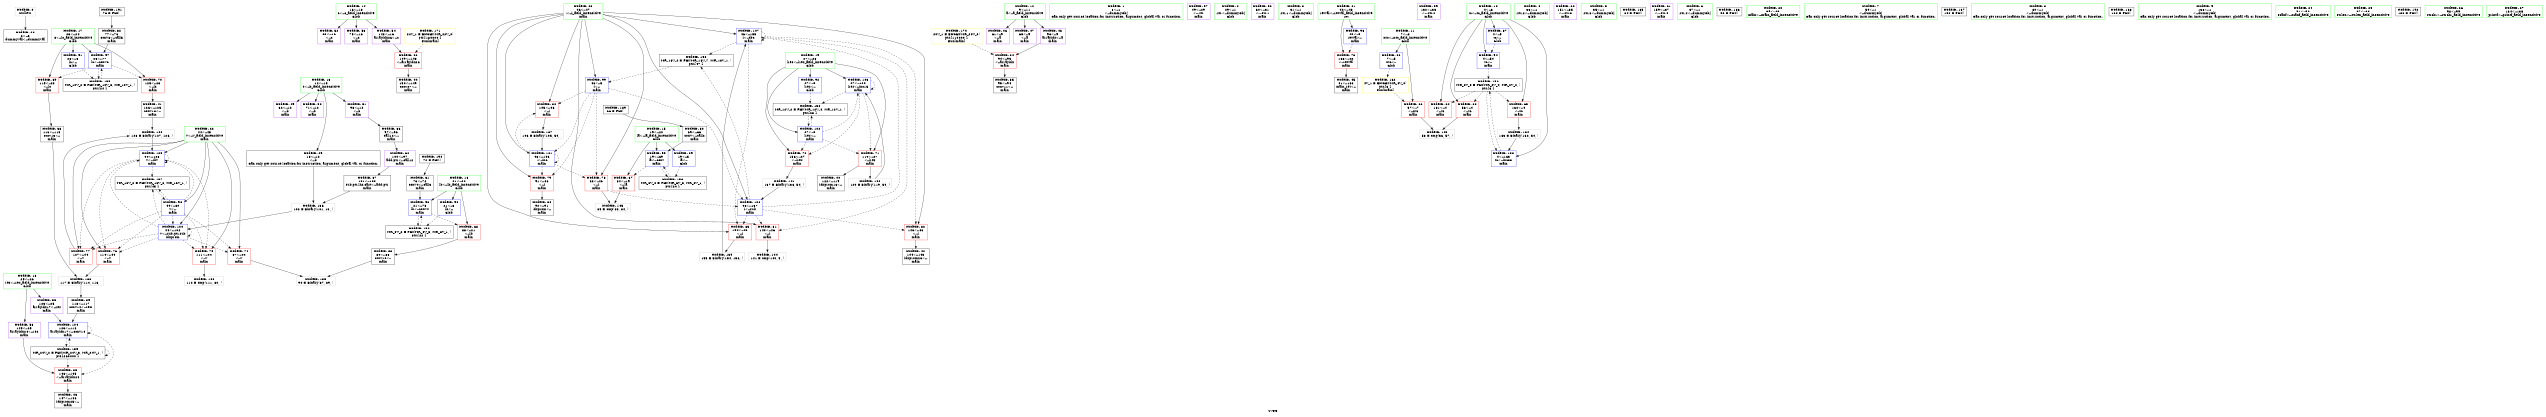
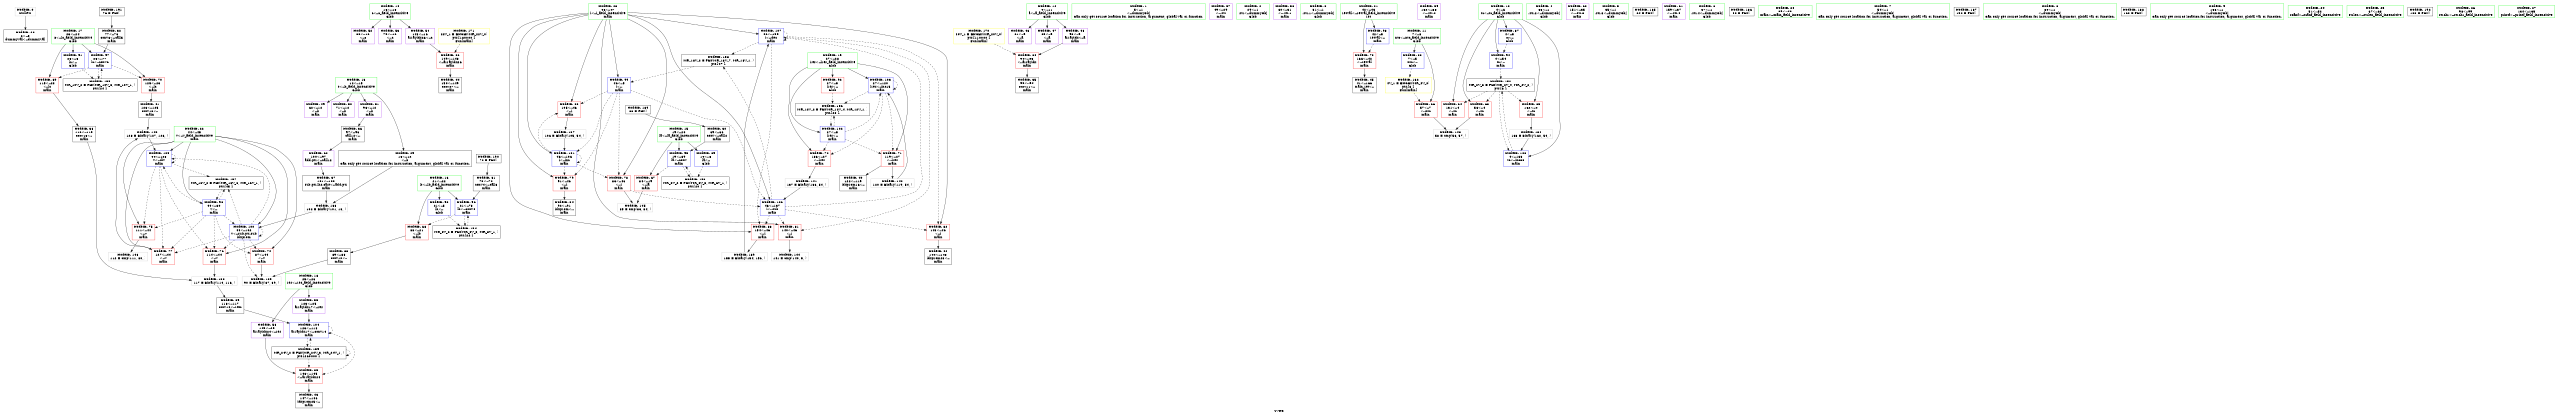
(810, 85) -> (833, 85)
(188, 244) -> (246, 259)
